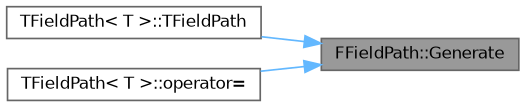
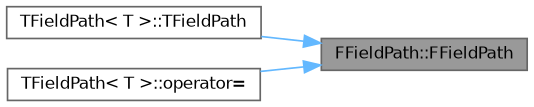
(420, 54) -> (424, 54)
